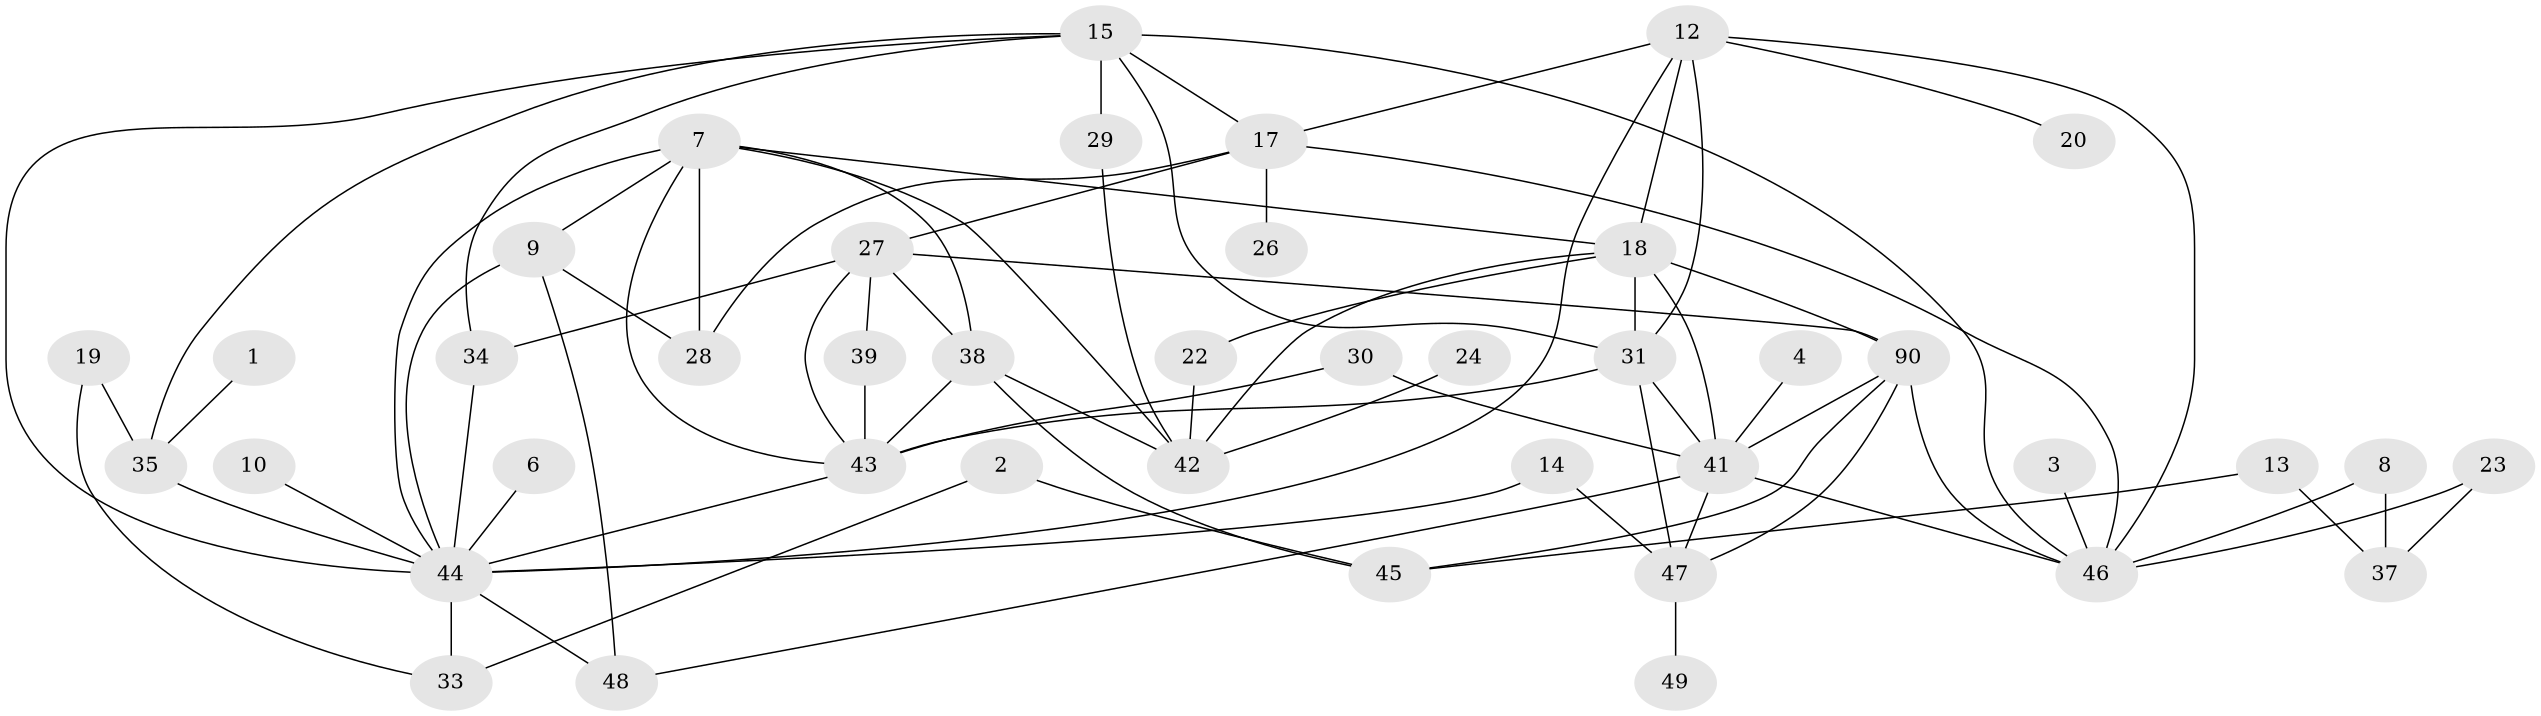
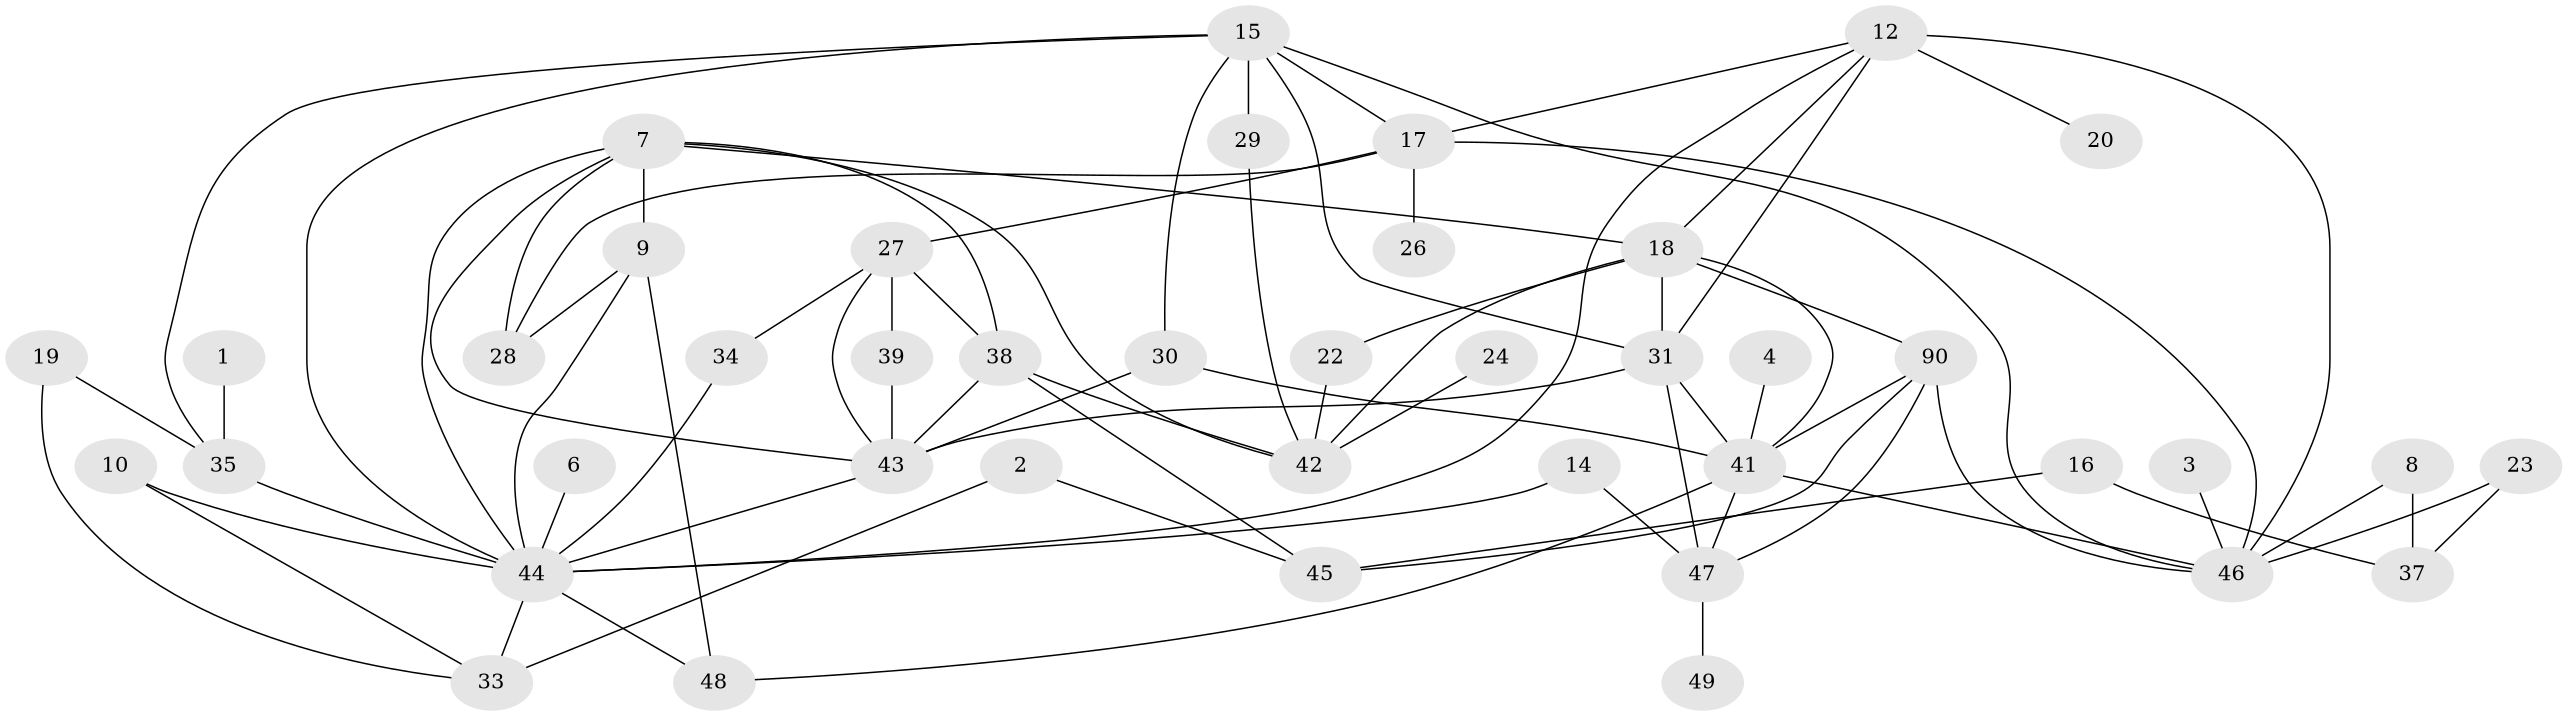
(697, 96) -> (1172, 209)
(1372, 290) -> none
(2277, 466) -> (2082, 466)
none -> (304, 575)
